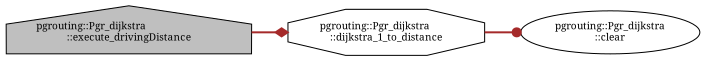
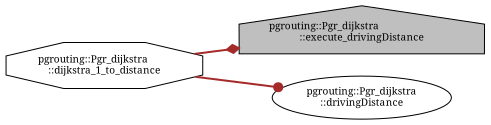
(263, 32) -> (211, 52)
(610, 32) -> (362, 98)
